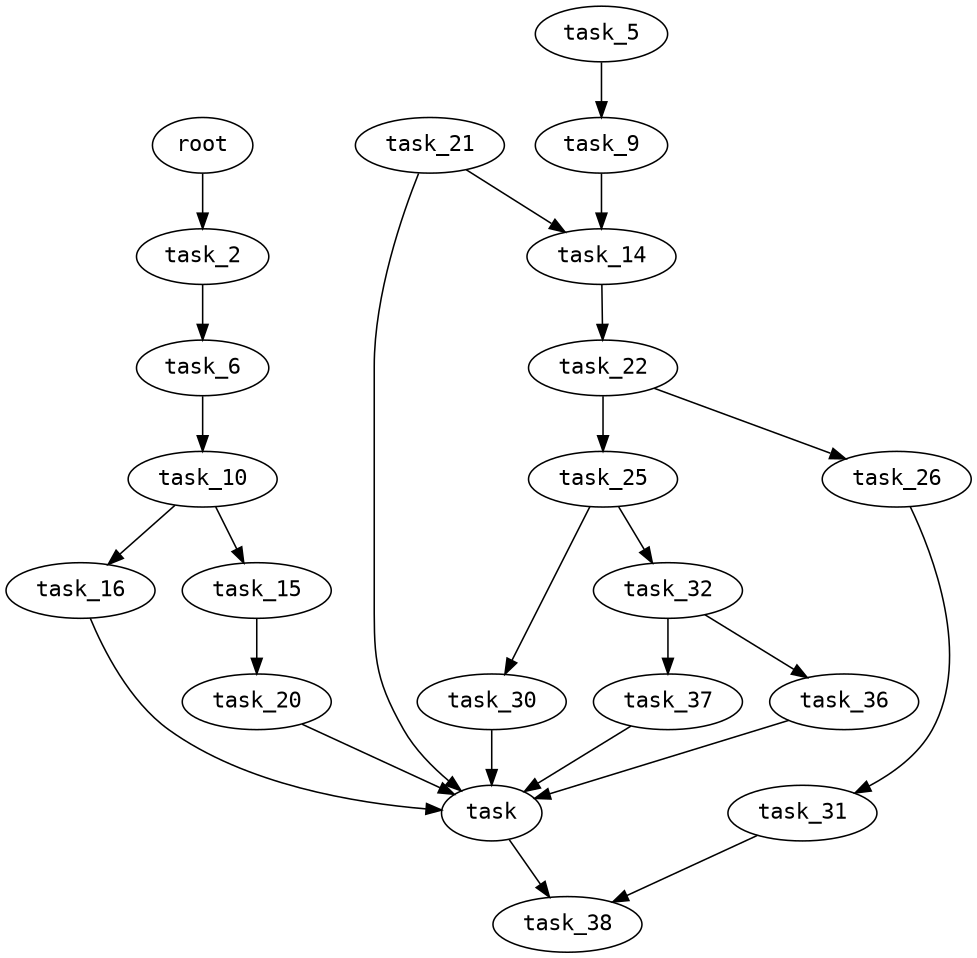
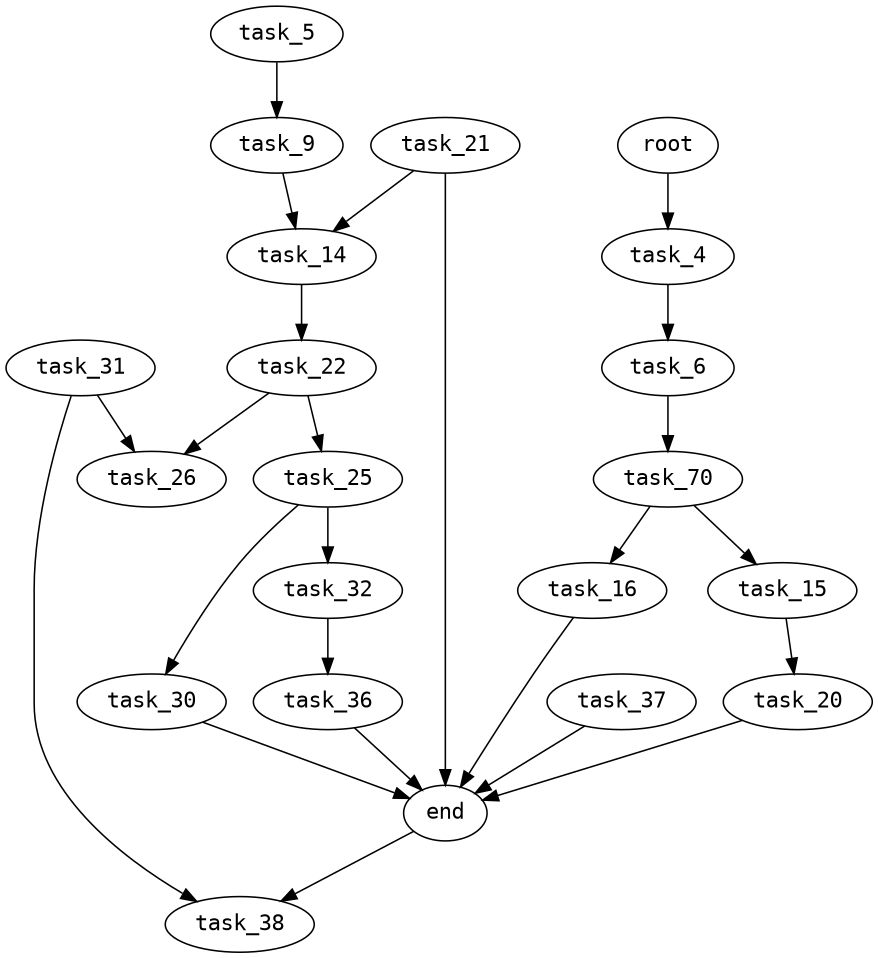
(203, 257) -> (668, 257)
(203, 479) -> (668, 479)
(668, 639) -> none
(949, 659) -> (112, 417)
(492, 813) -> (445, 813)
